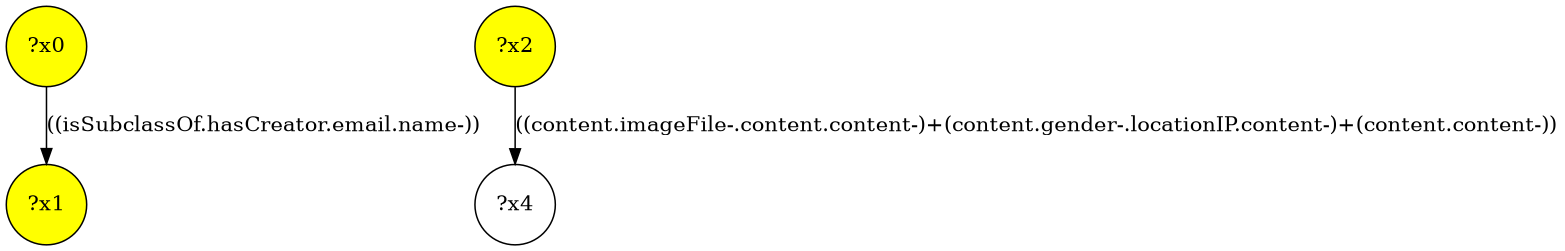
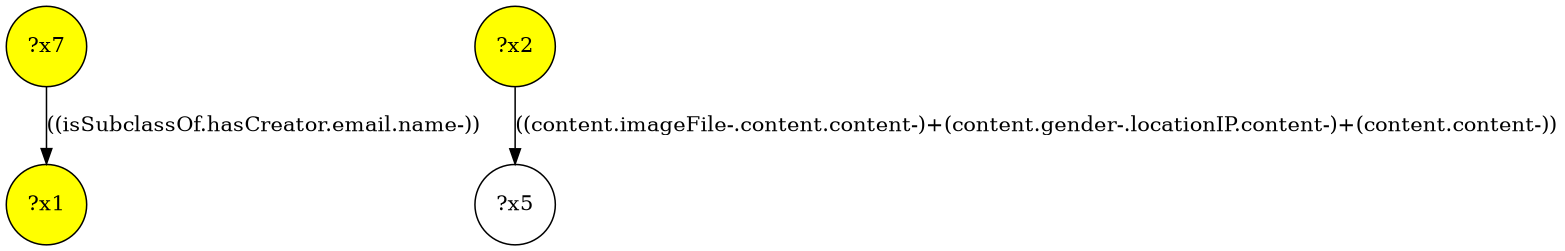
(46, 46) -> (46, 46)
(515, 205) -> (515, 205)
